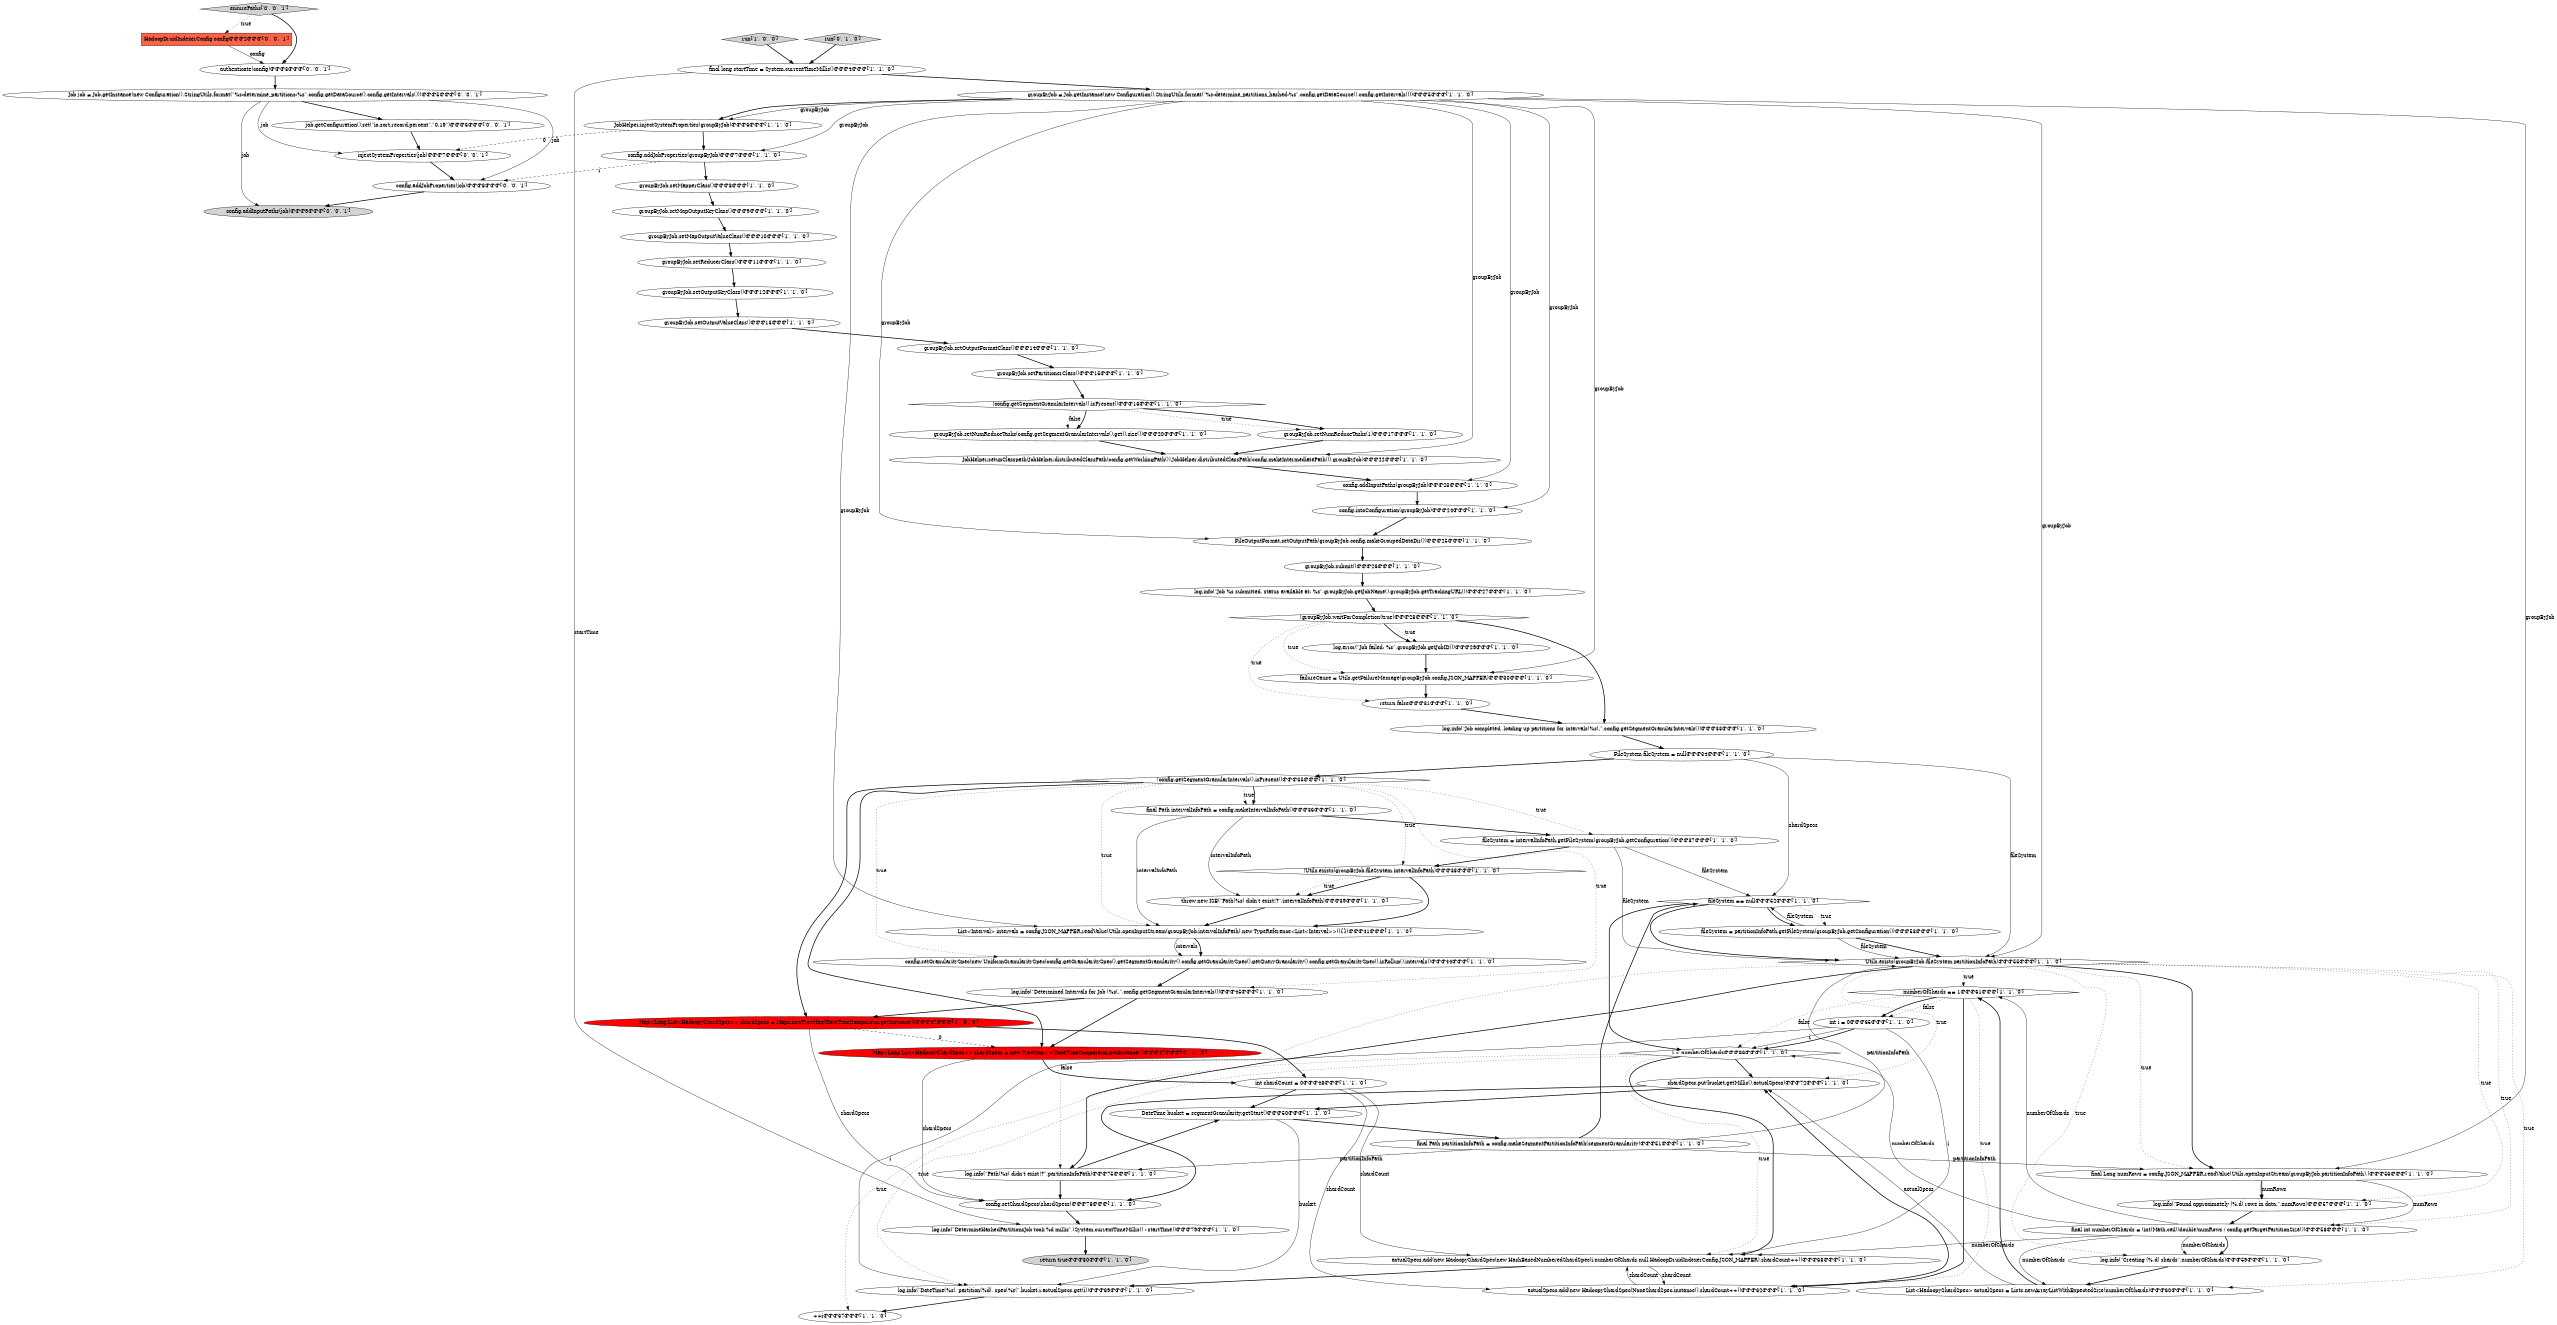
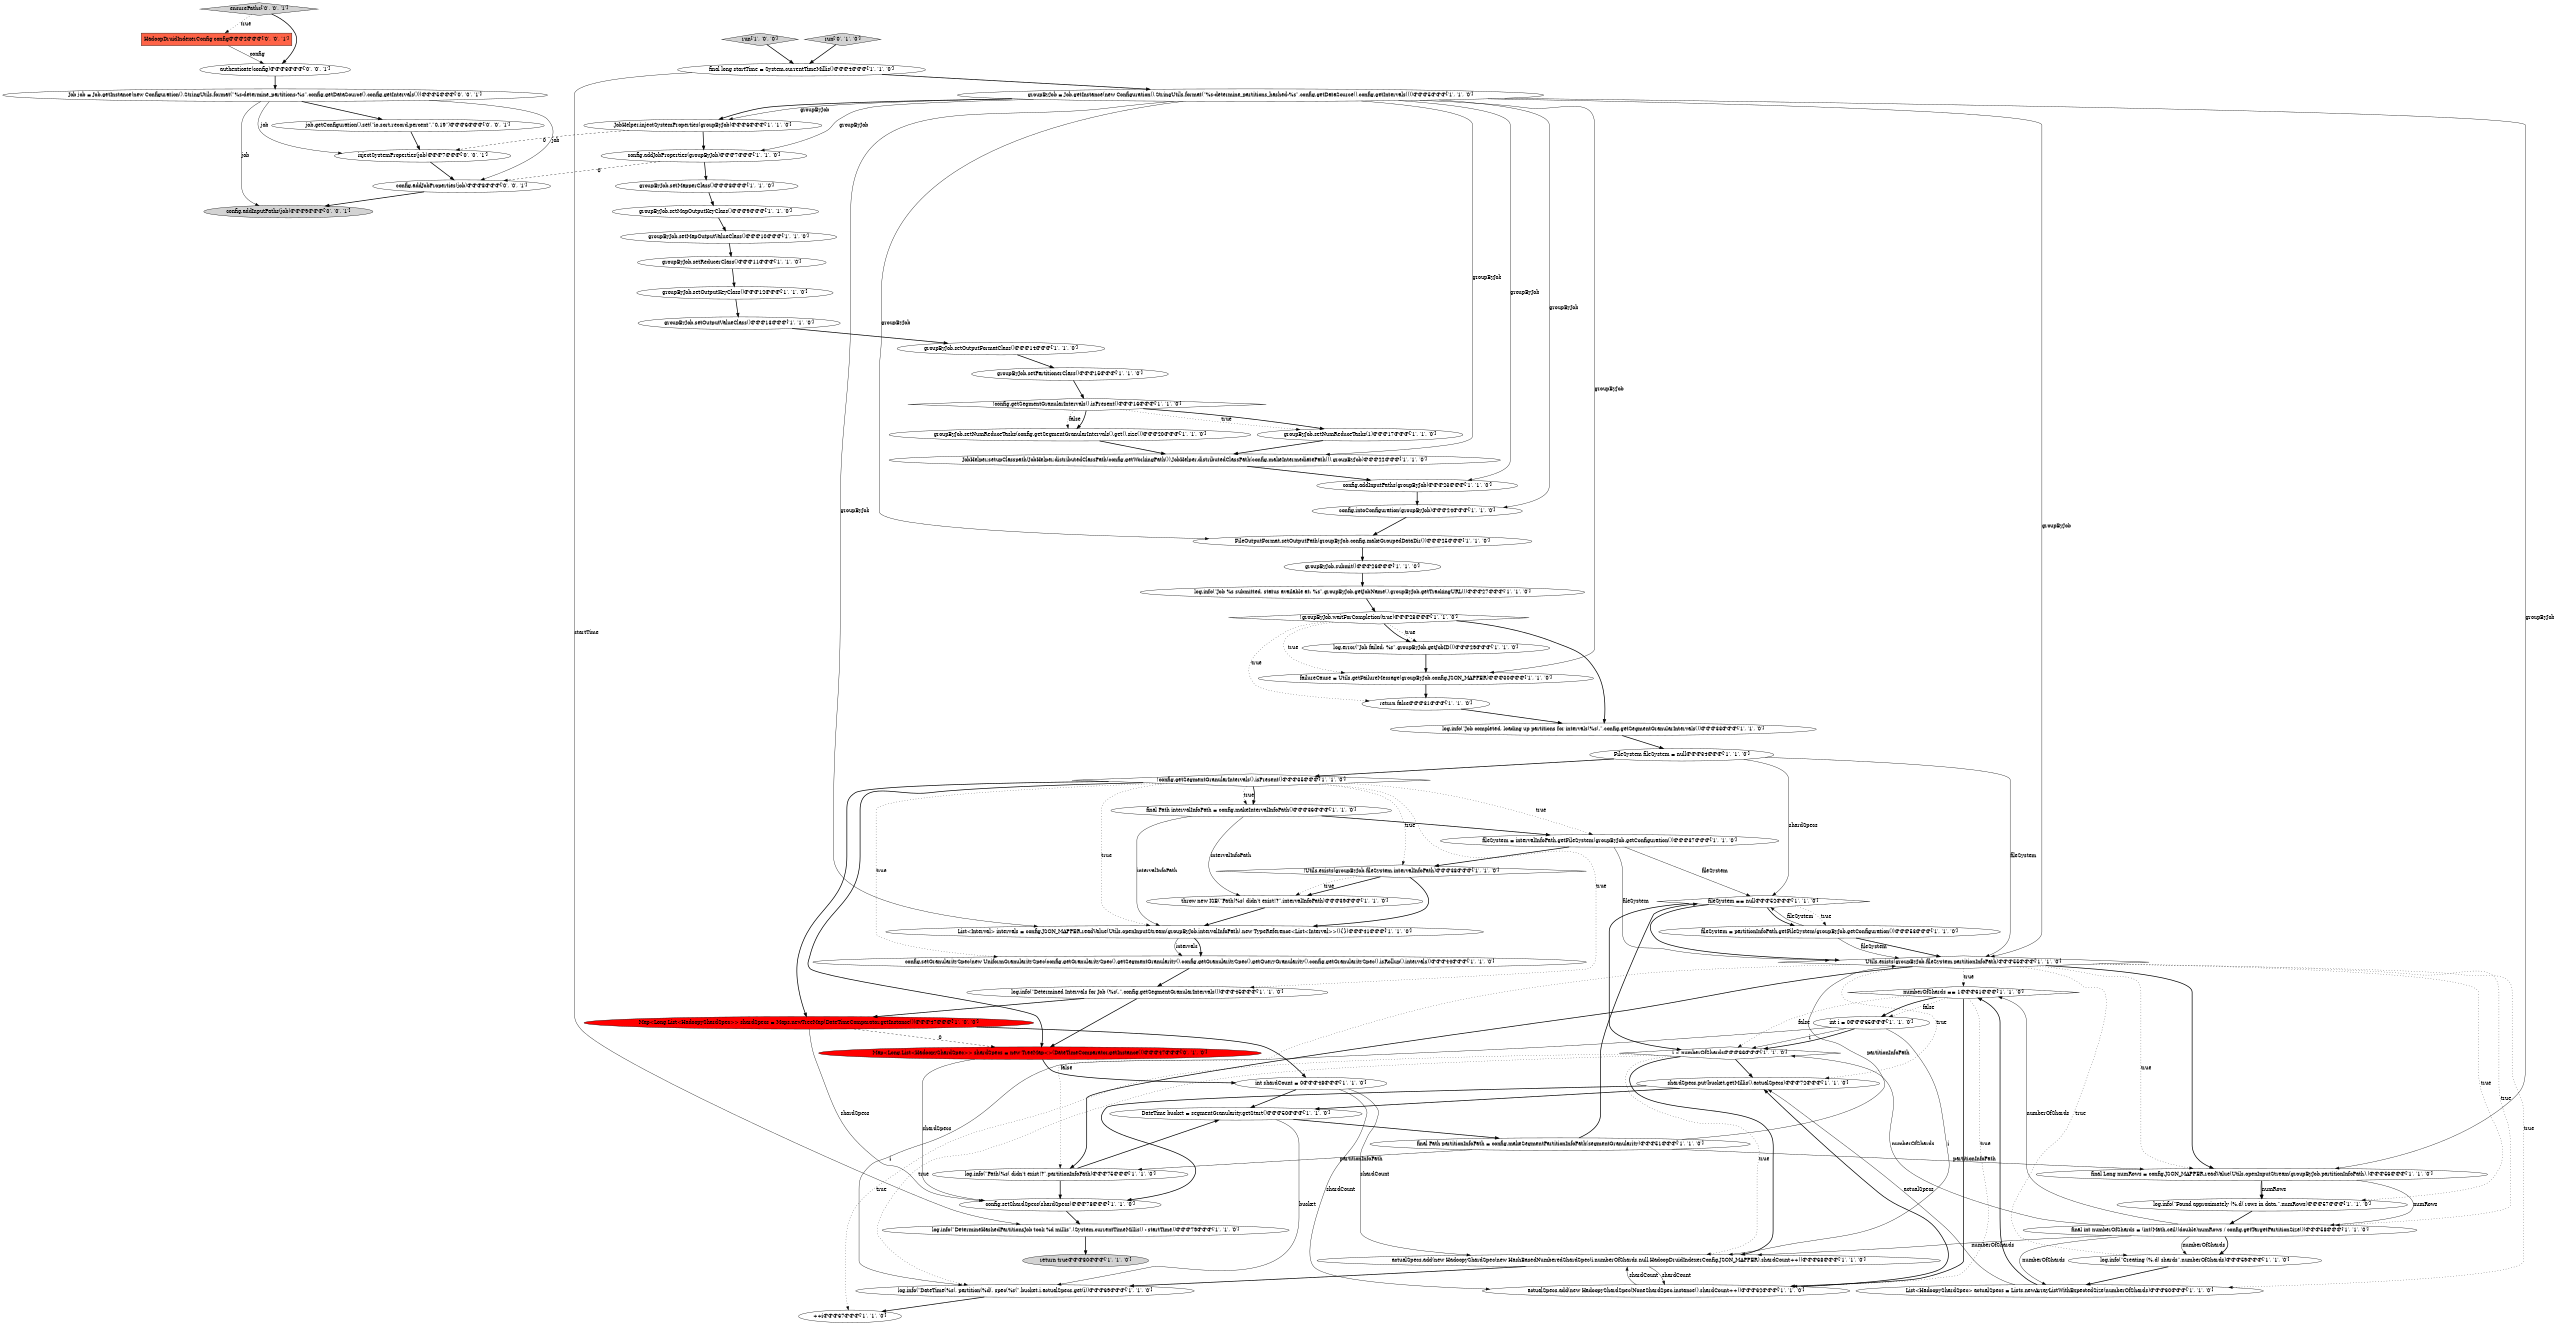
(599, 171) -> (599, 171)
